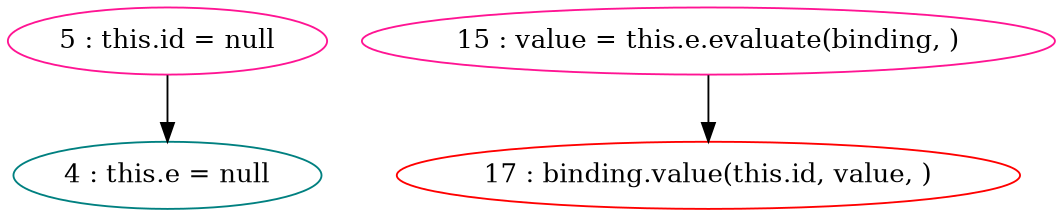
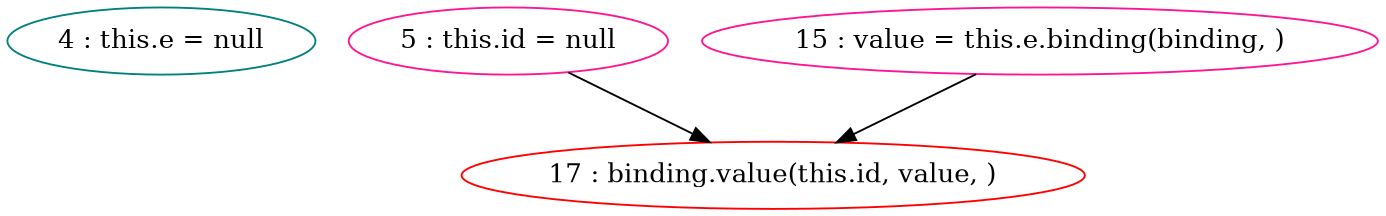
(708, 41) -> (1040, 41)
(167, 99) -> (630, 103)
